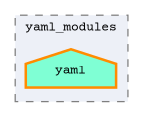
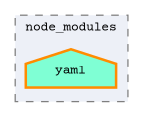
(72, 27) -> (72, 27)
